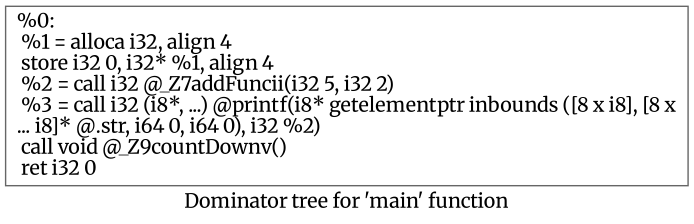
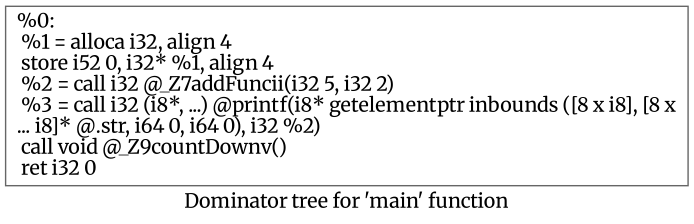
(146, 64) -> (146, 64)
